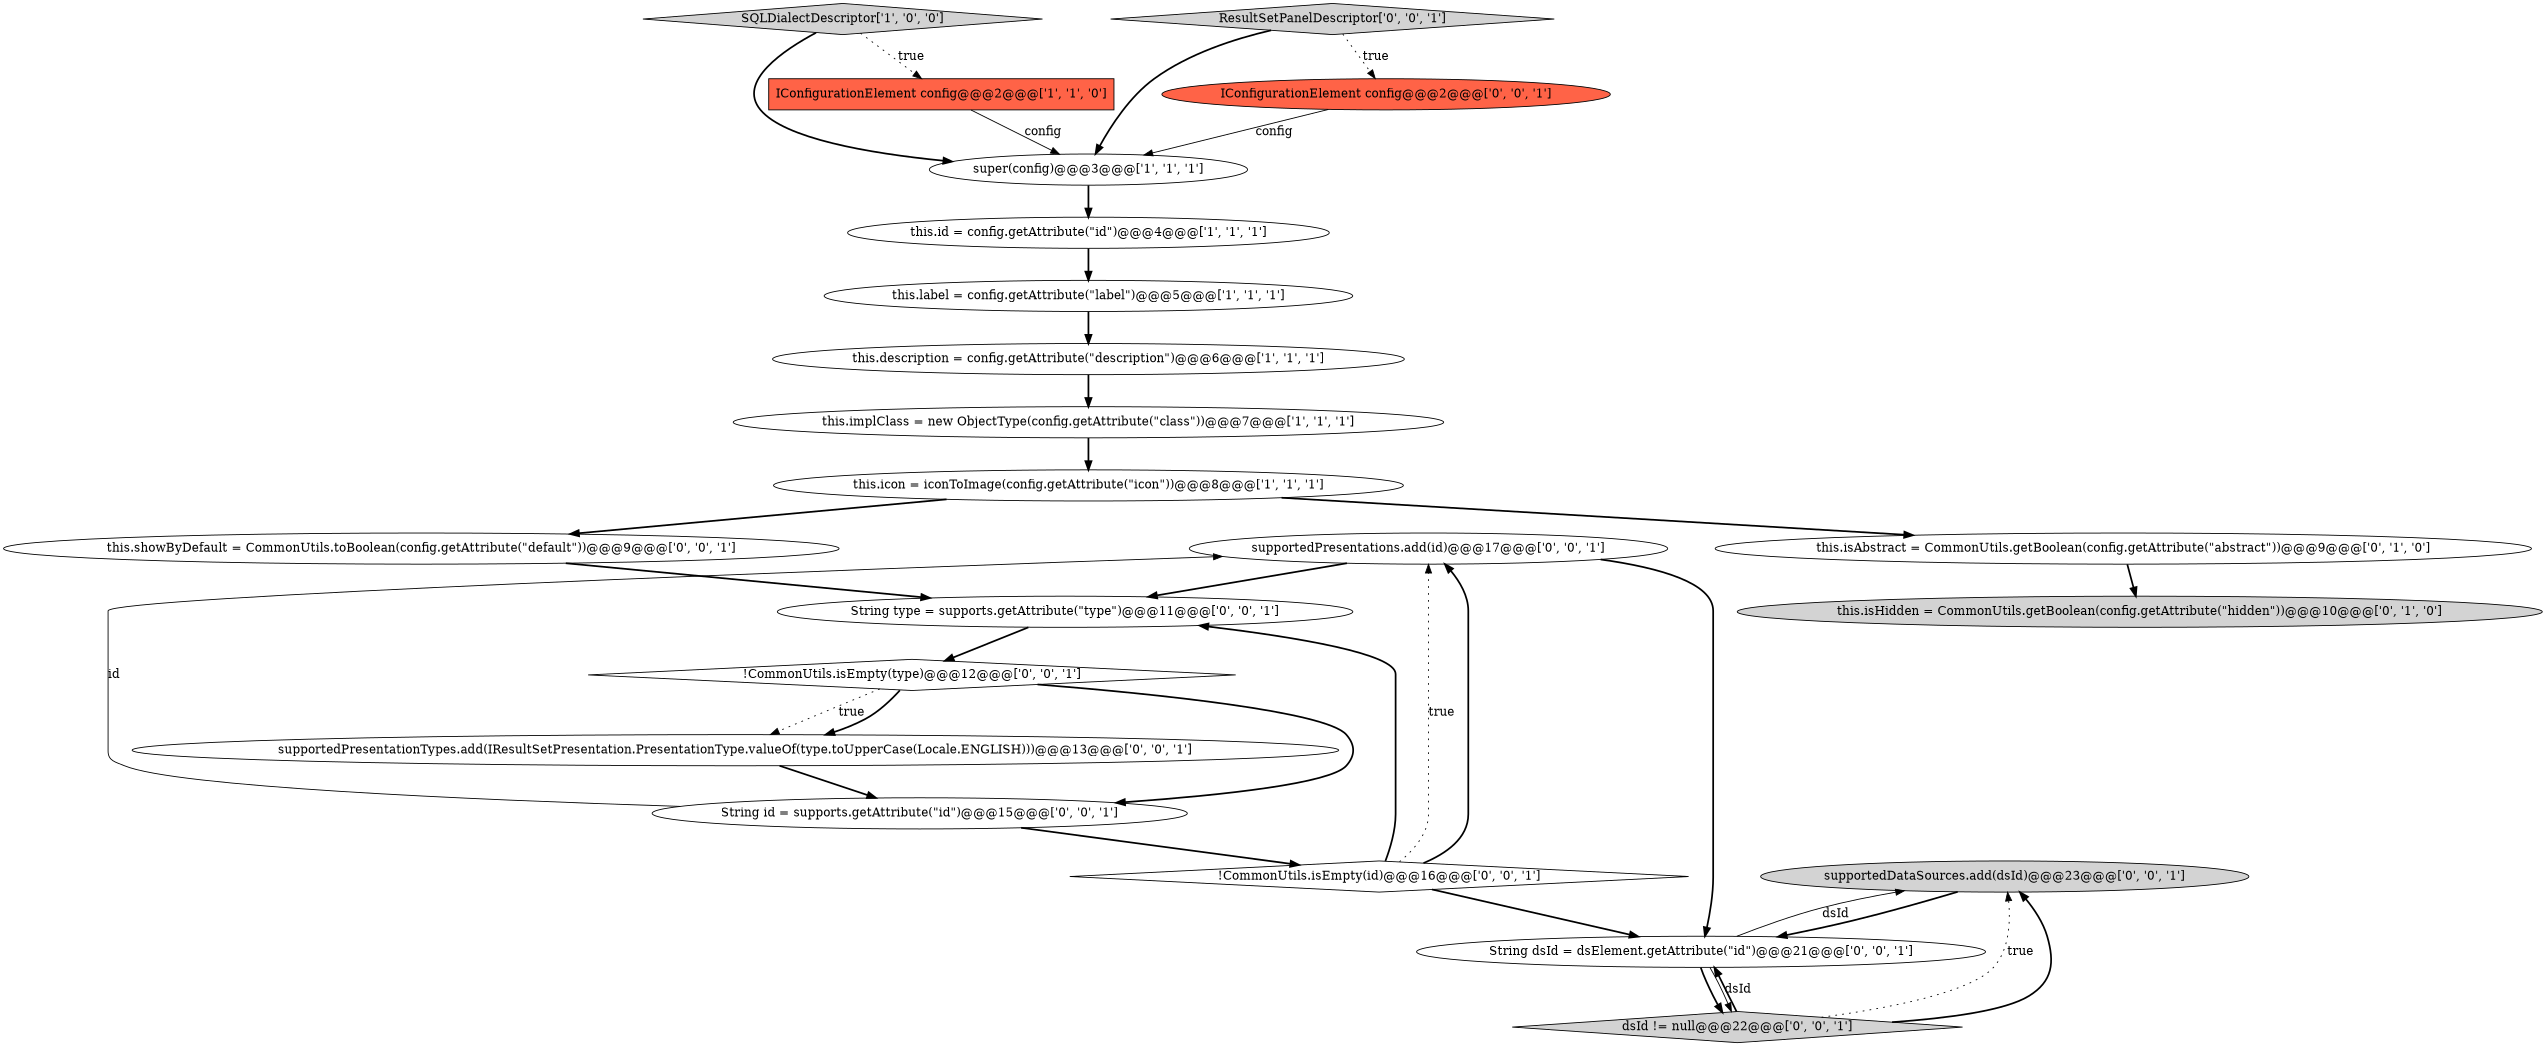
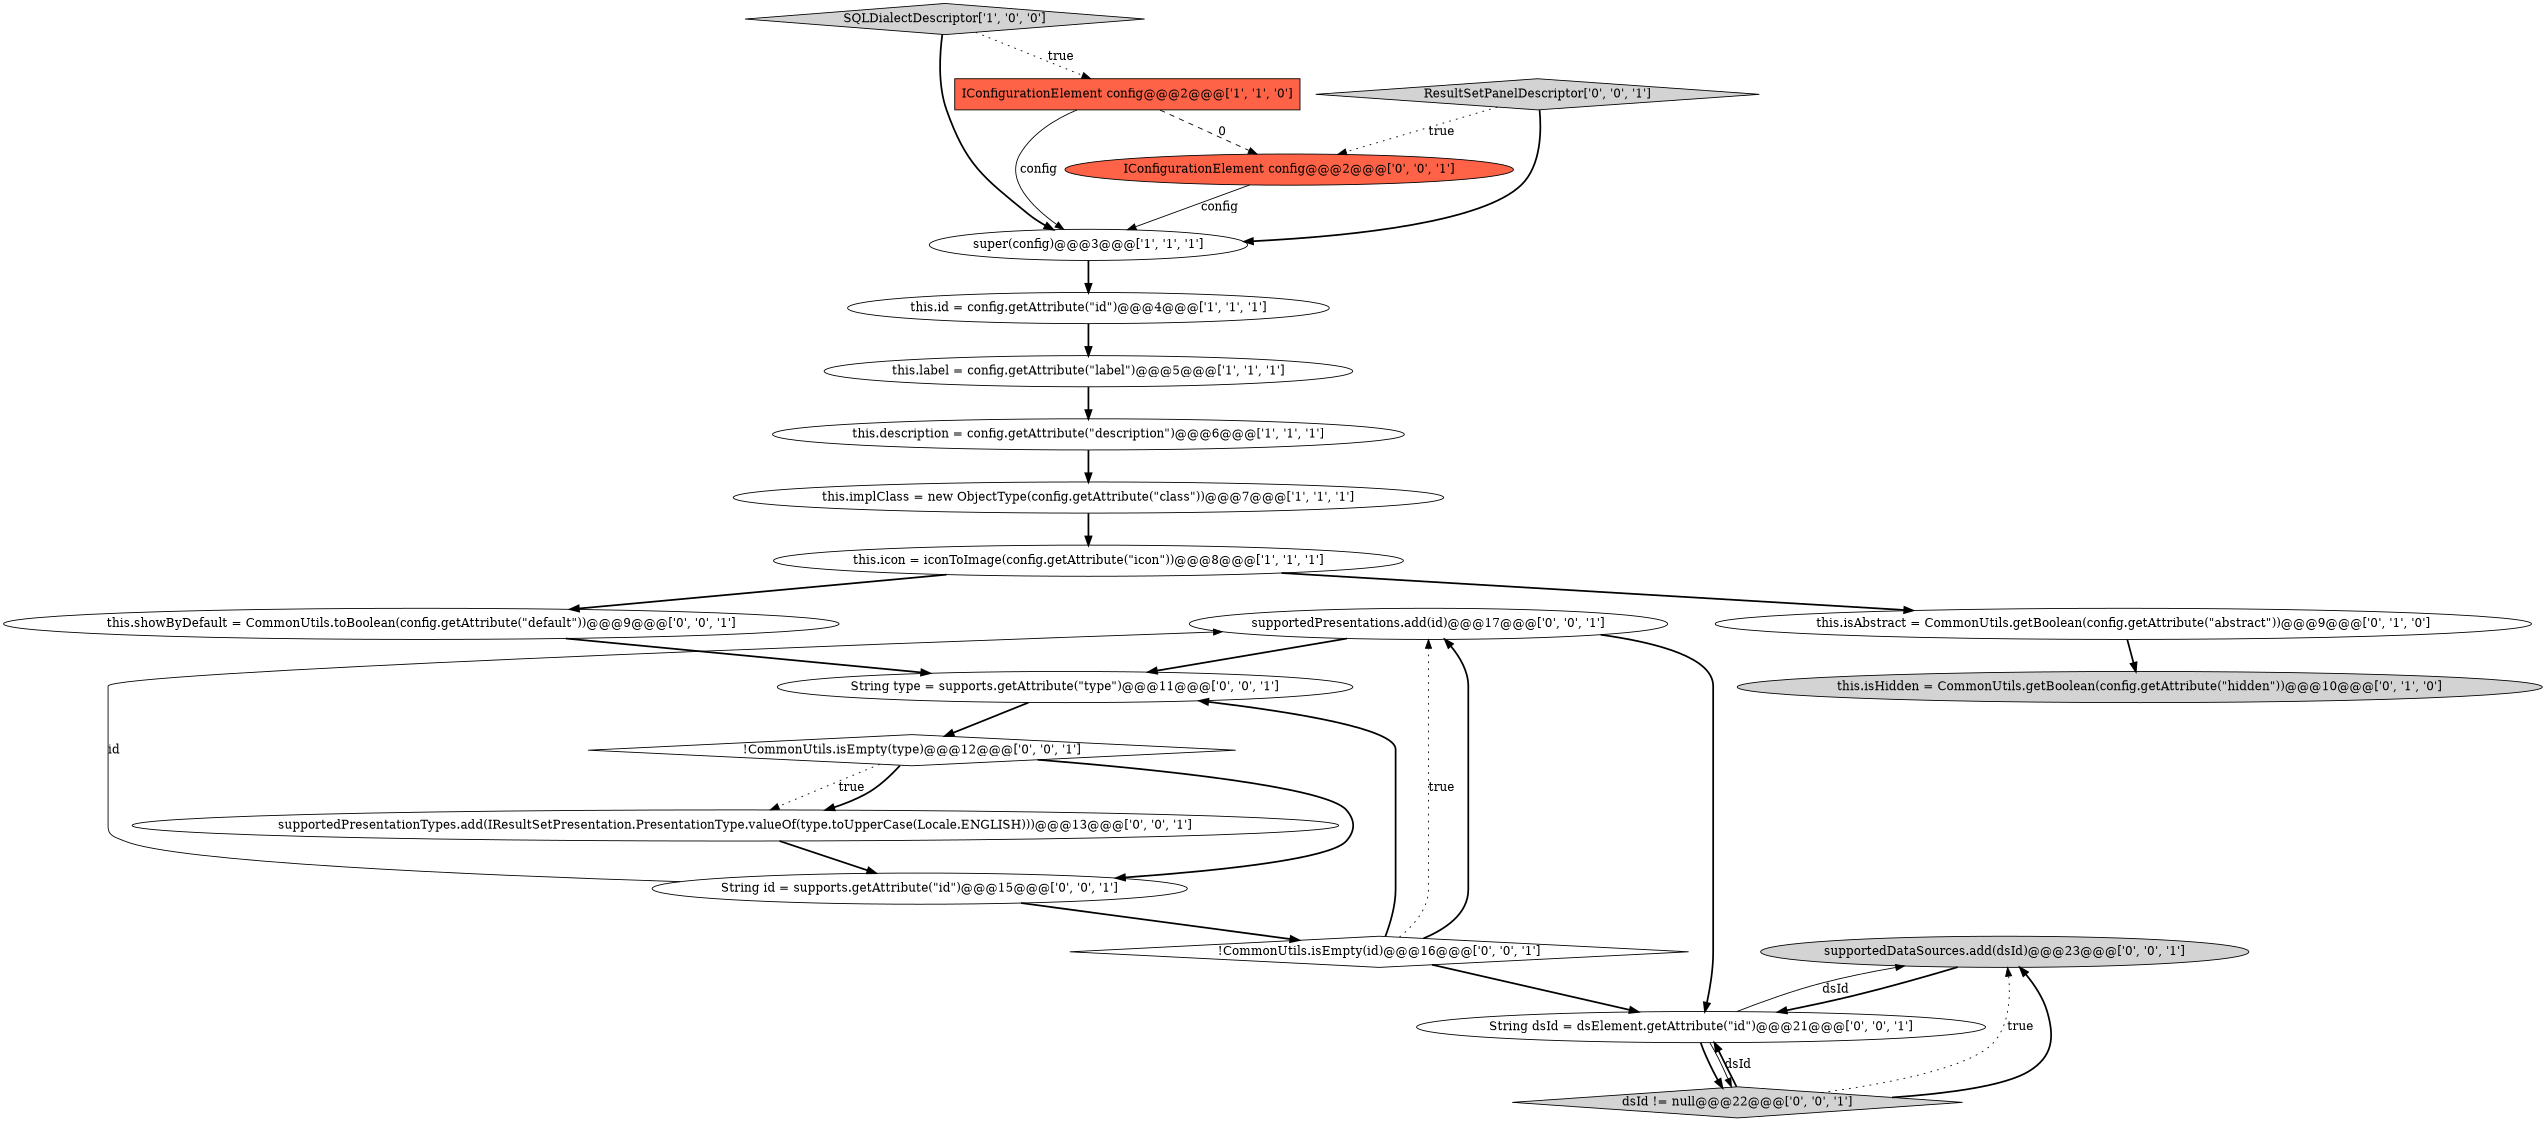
none -> (1204, 130)
